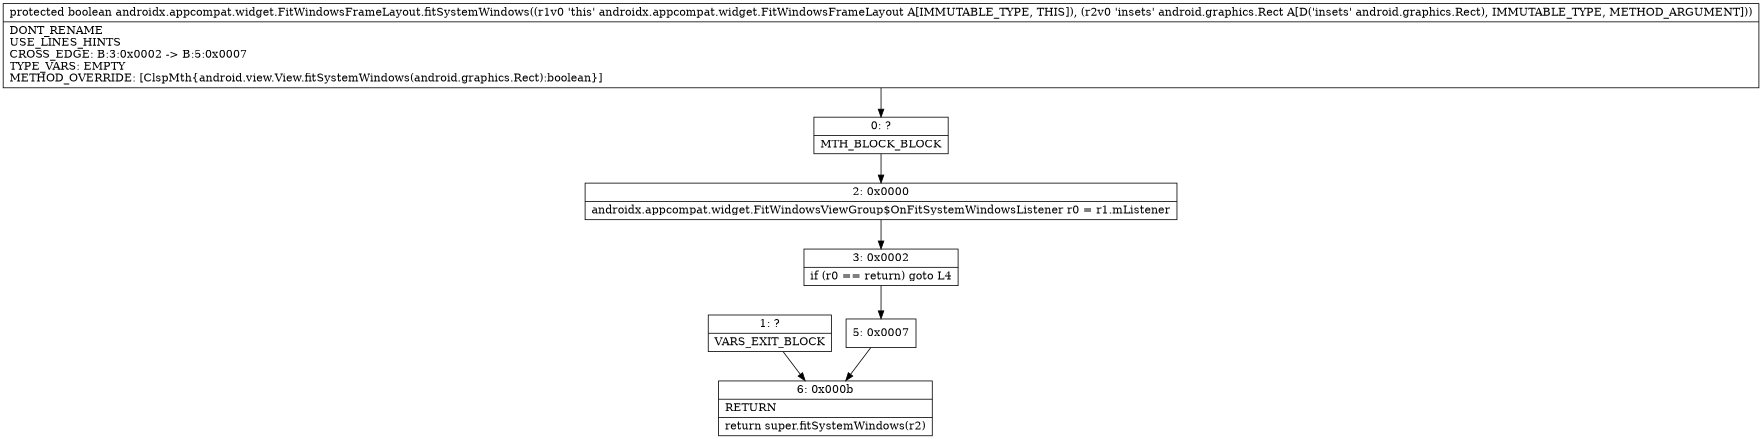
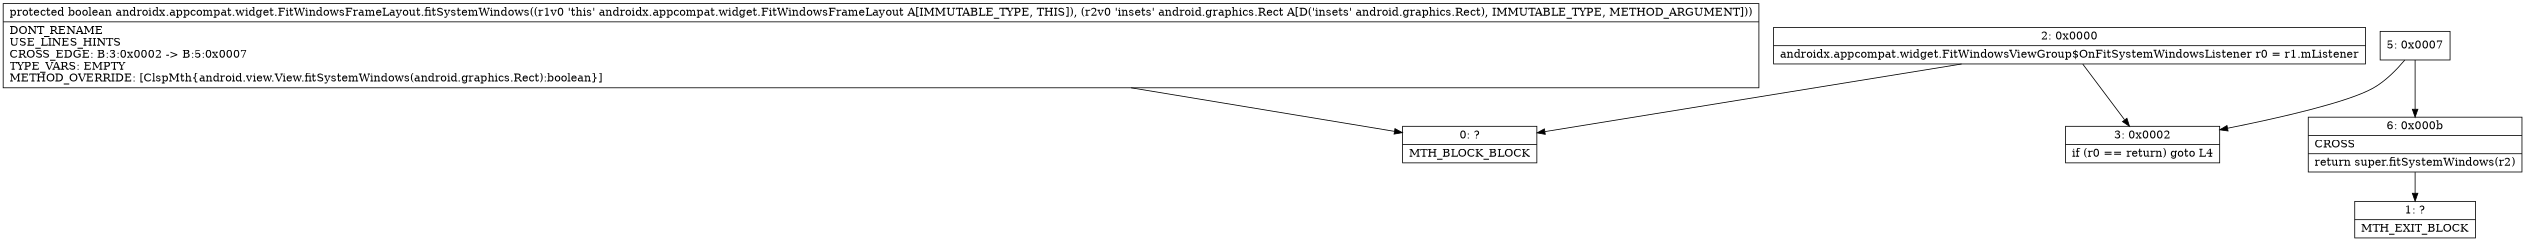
(881, 164) -> (1753, 98)
(881, 298) -> (2322, 106)
(770, 342) -> (2415, 228)
(792, 363) -> (2415, 183)
(751, 408) -> (2335, 144)
